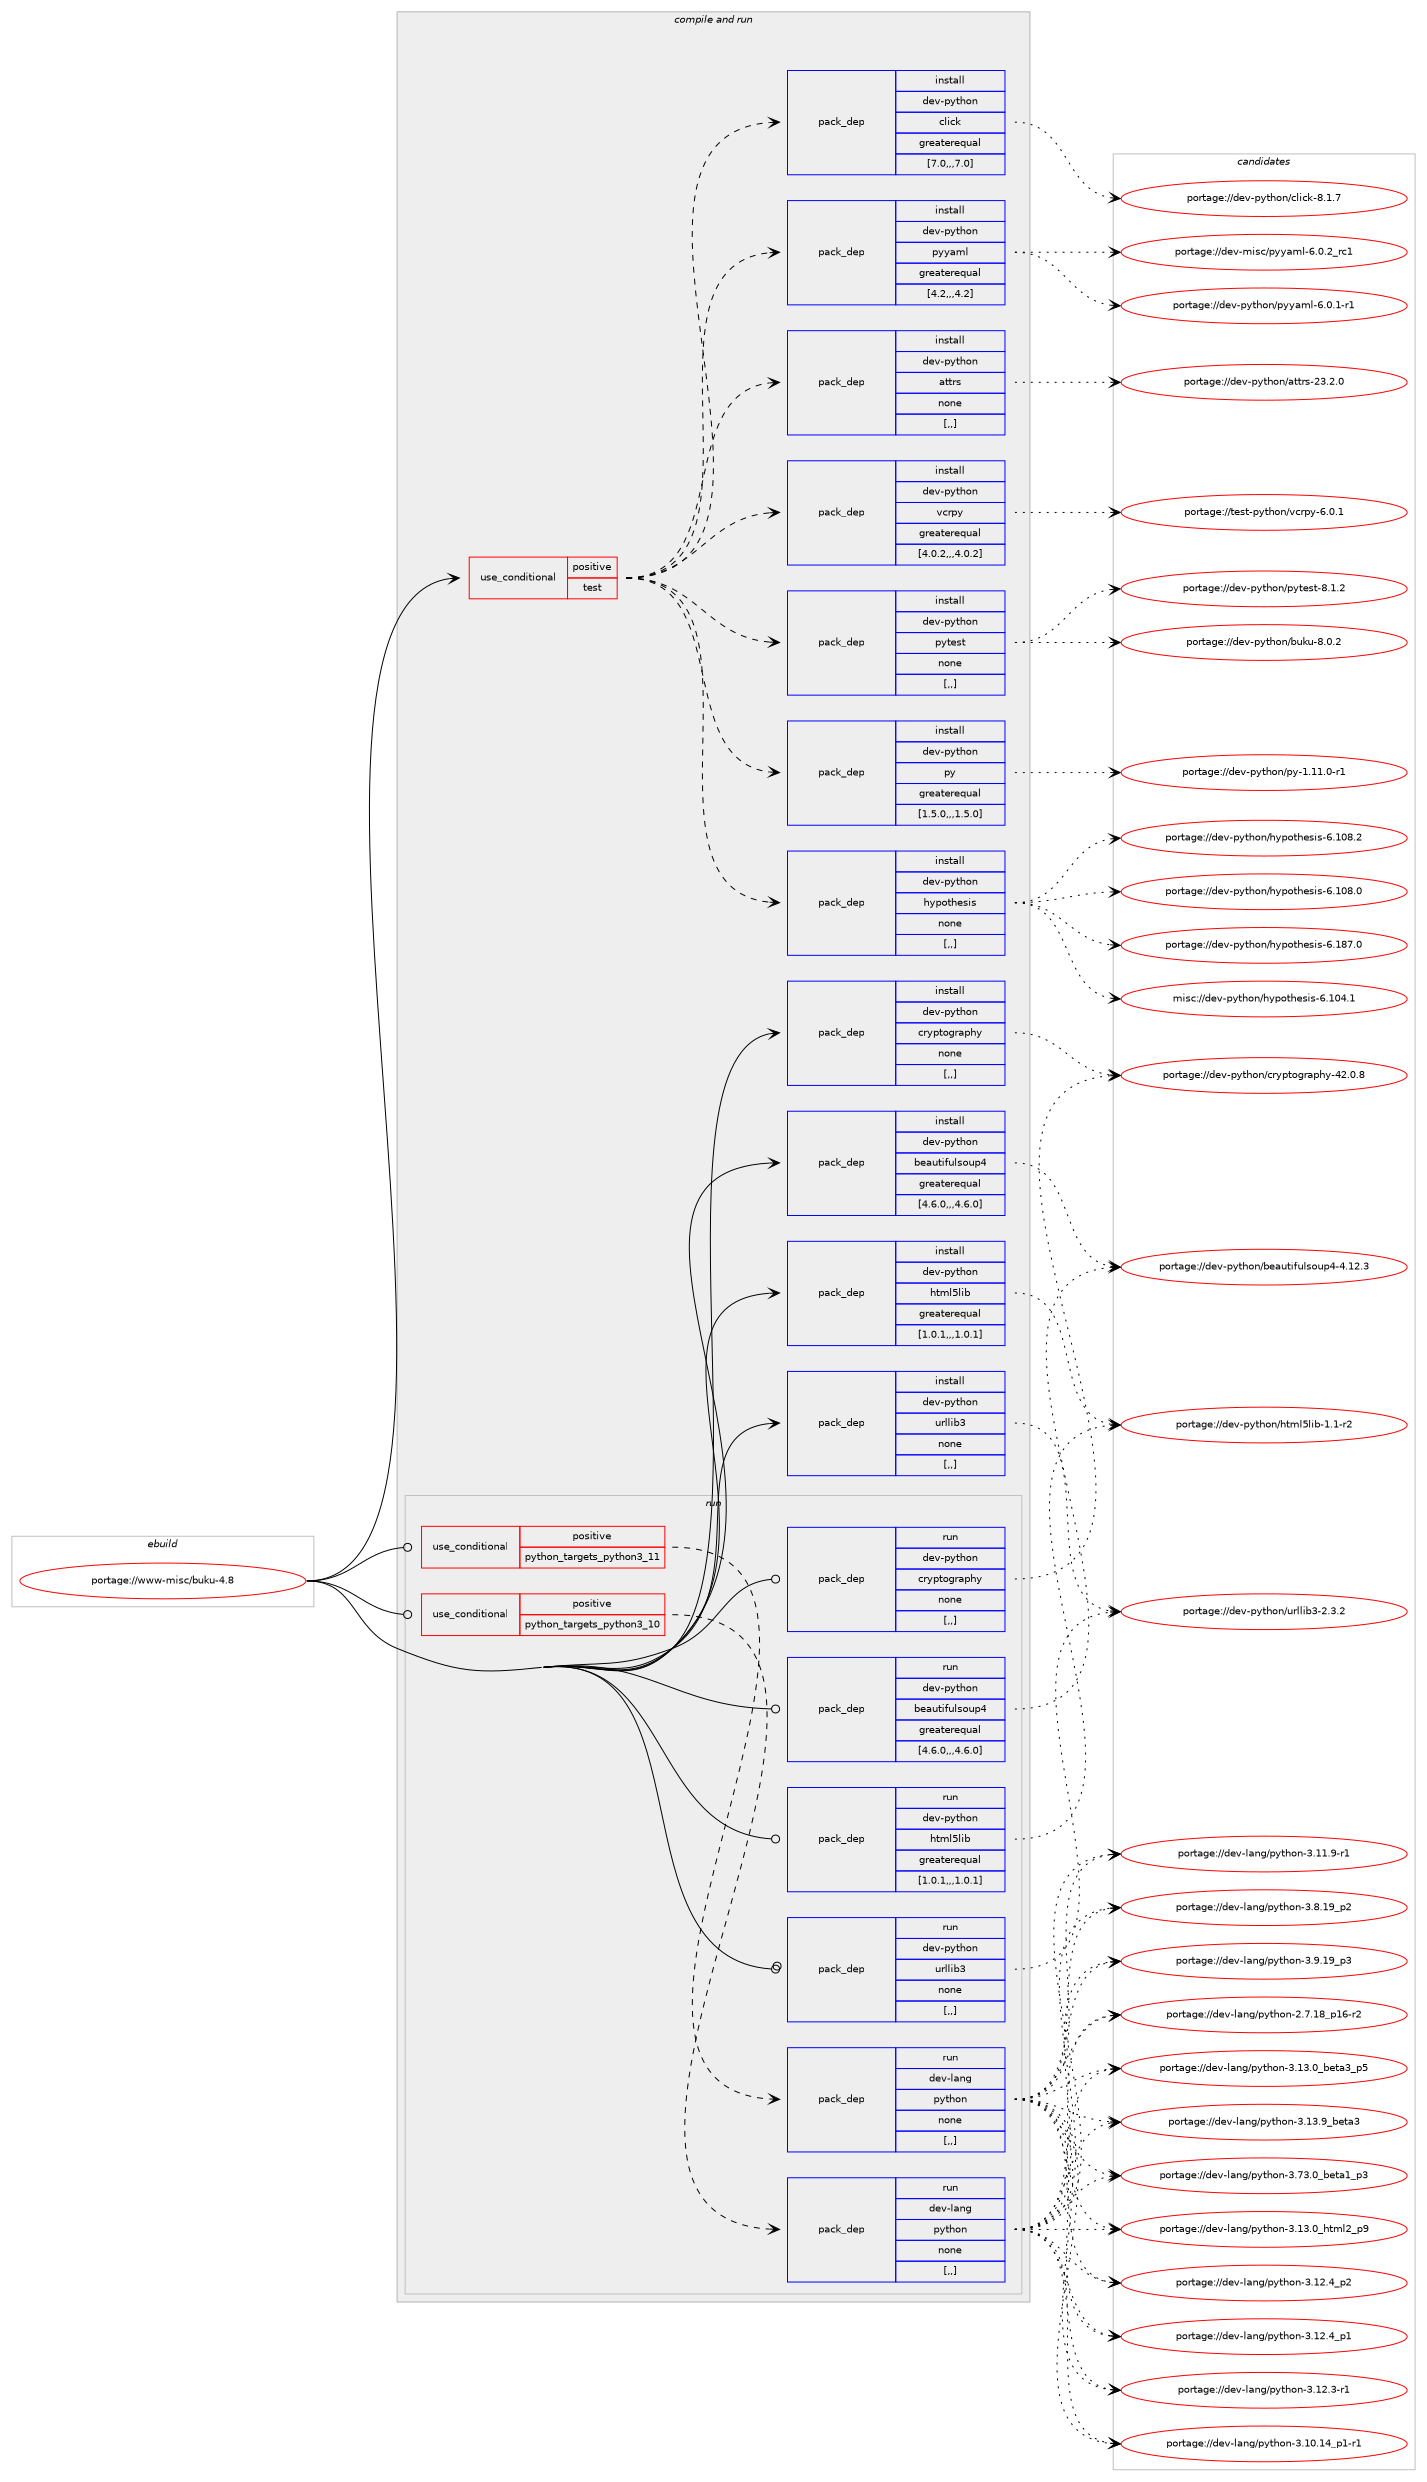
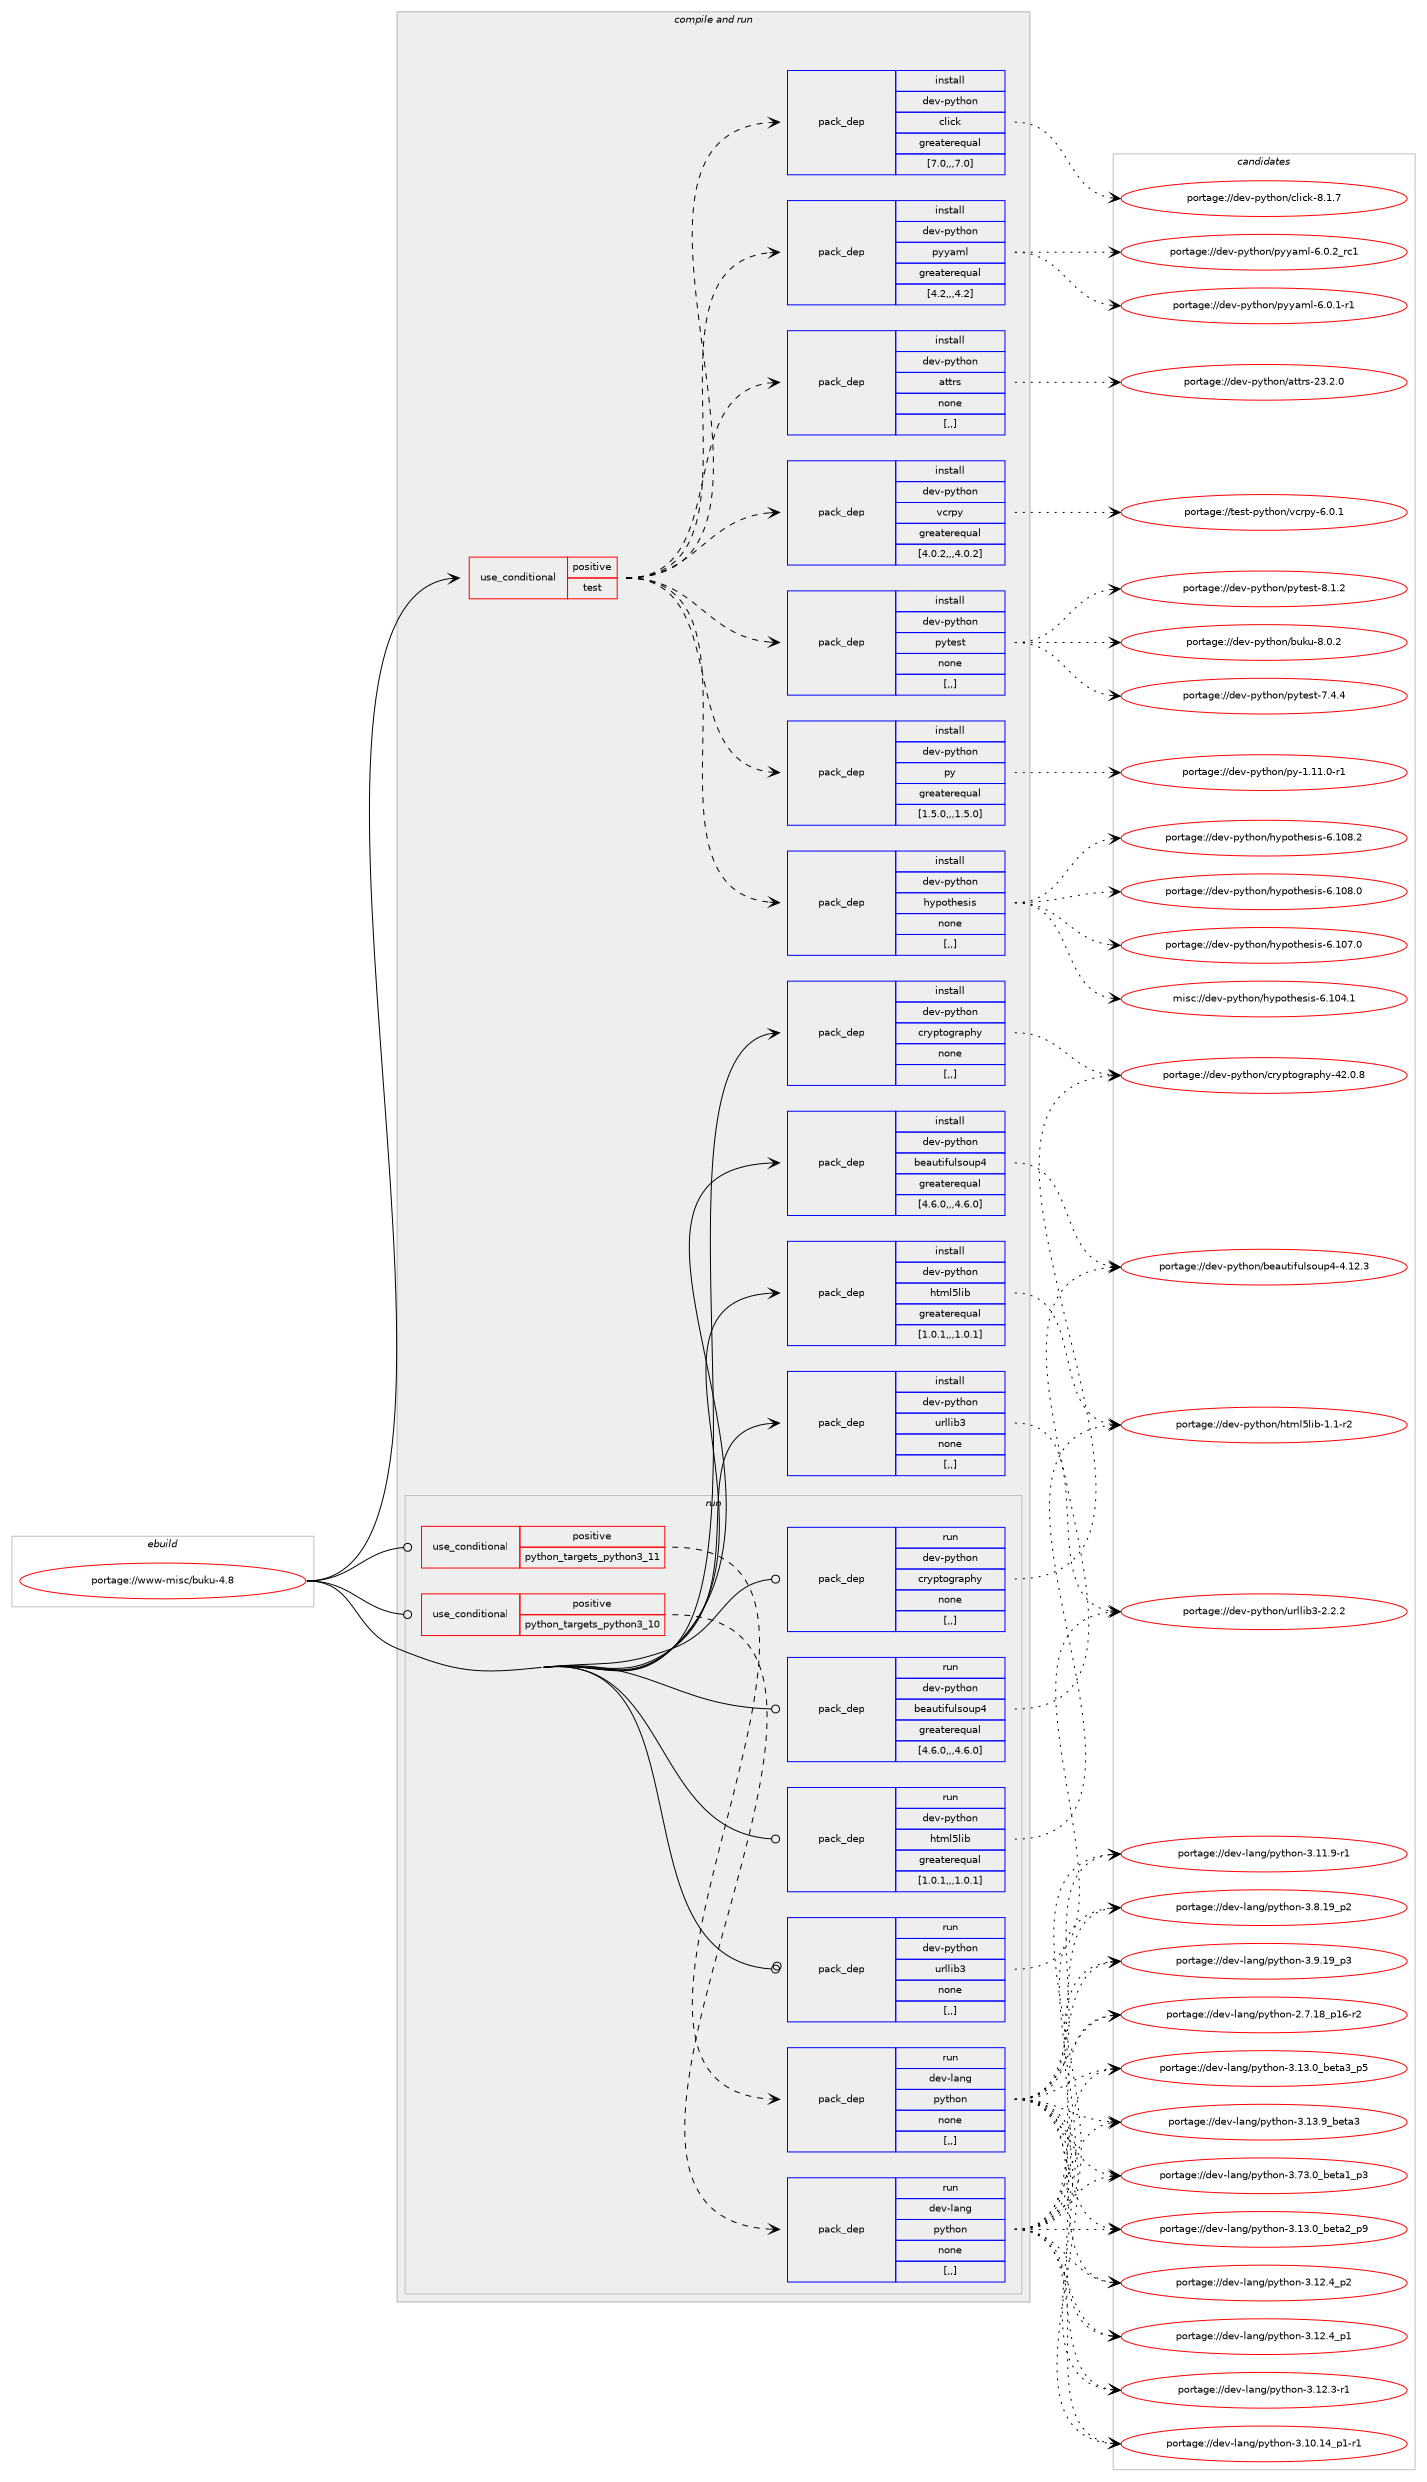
(1264, 252) -> (1264, 252)
none -> (1264, 696)
(1264, 945) -> (1264, 945)
(1264, 1612) -> (1264, 1612)
(1264, 2229) -> (1264, 2229)
